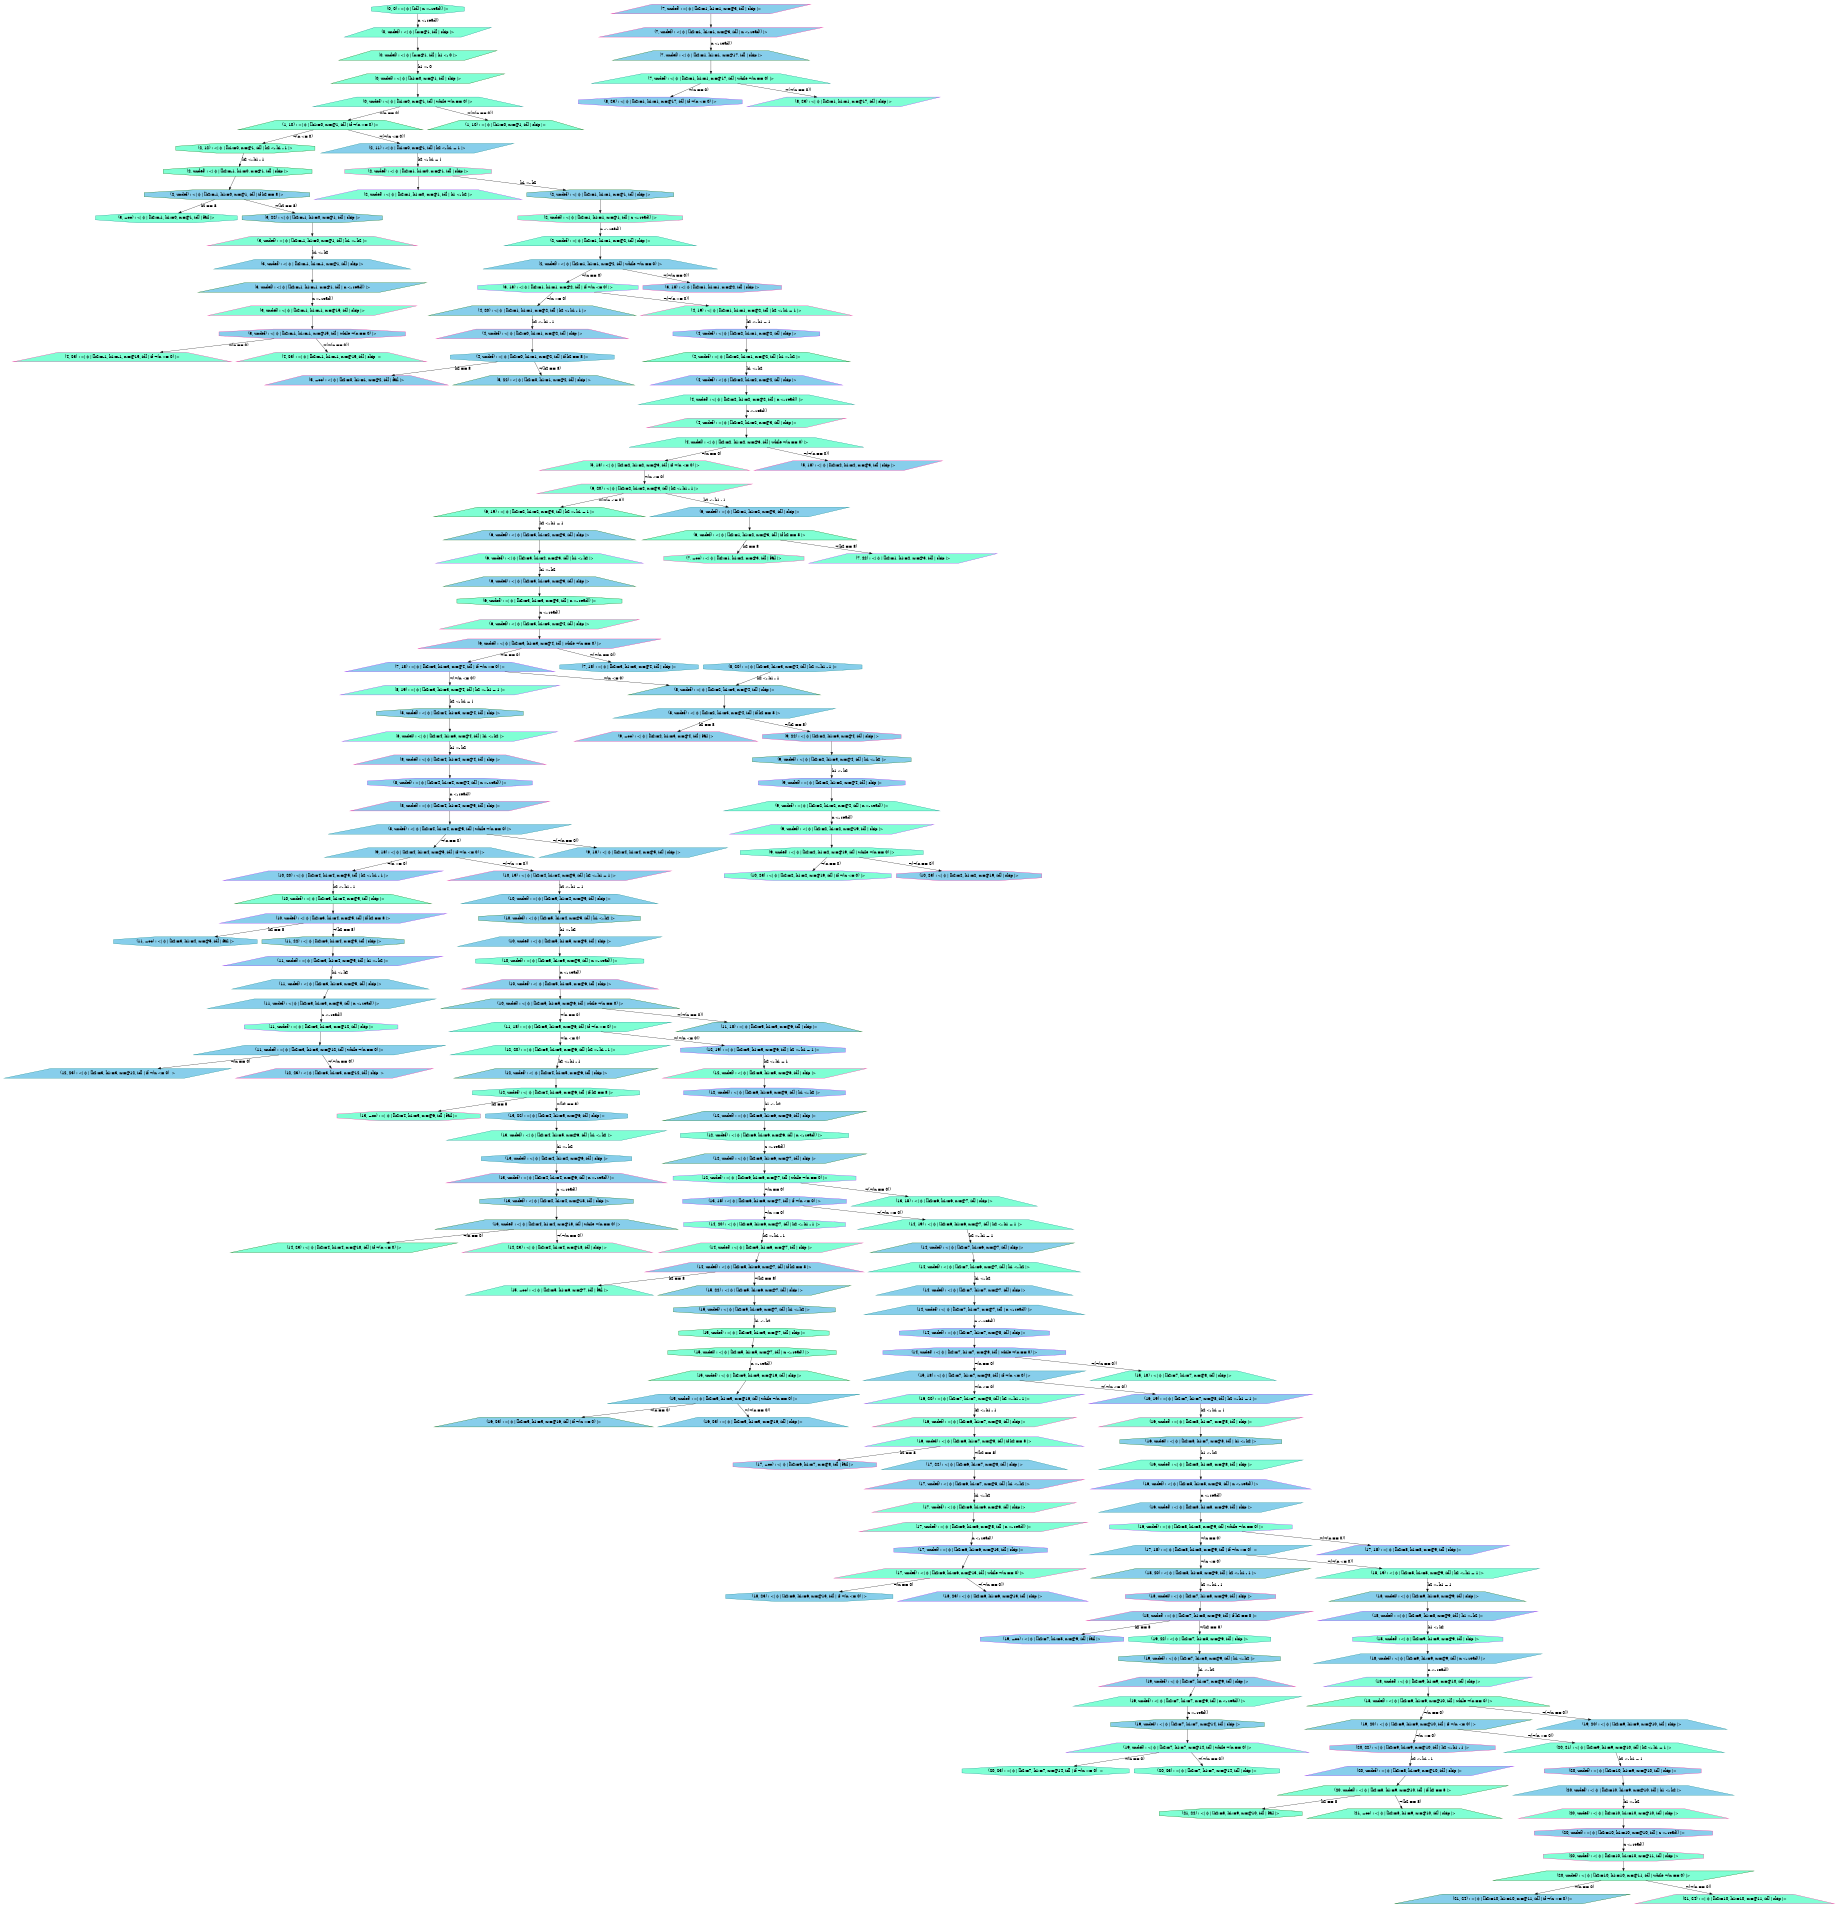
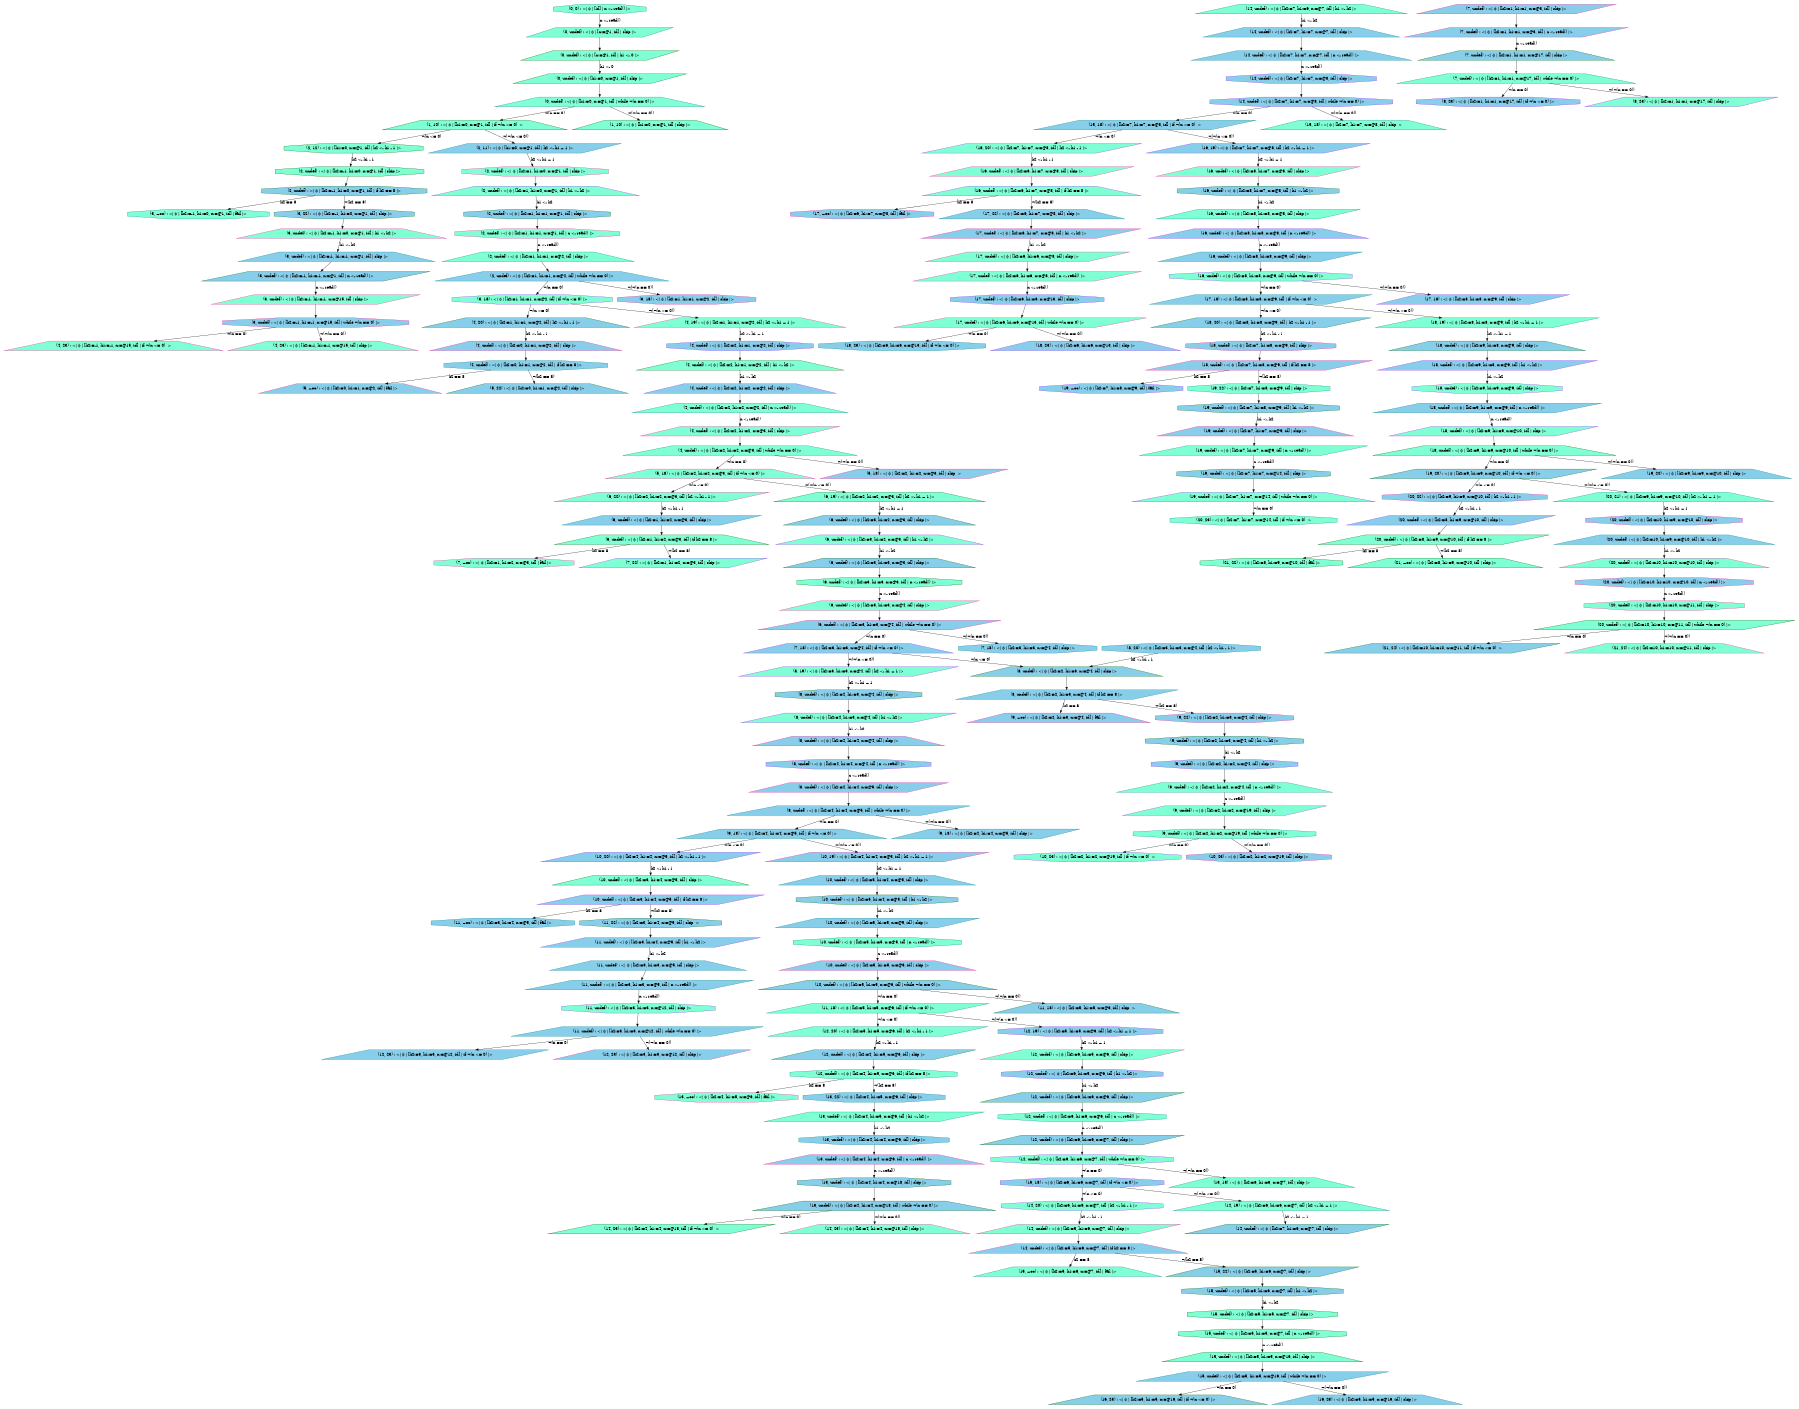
(508, 183) -> (536, 201)
(593, 500) -> (793, 485)
(973, 1256) -> none
(1207, 1771) -> none
